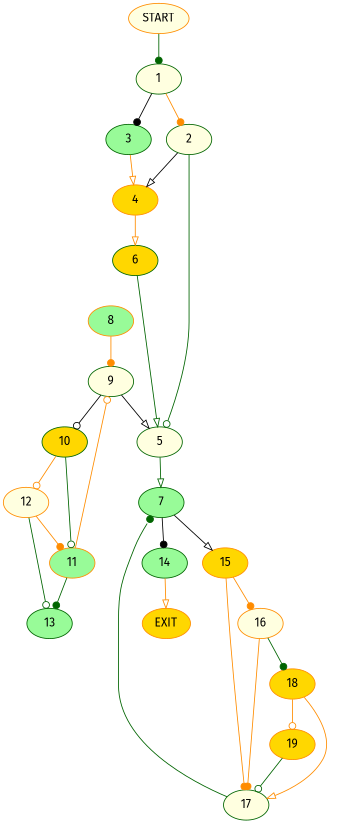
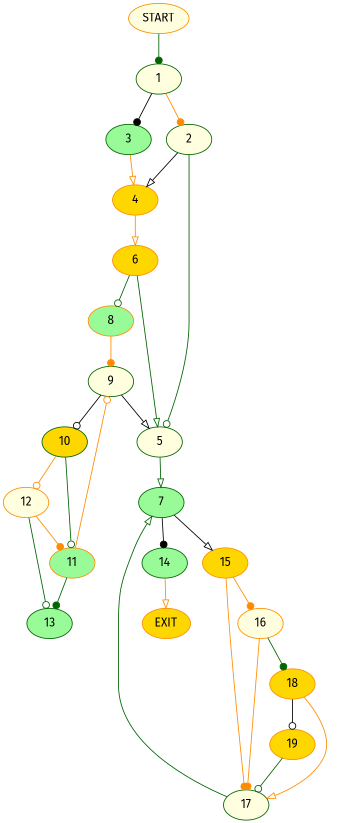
(135, 260) -> (135, 260)
none -> (124, 288)
(118, 684) -> (118, 684)
(292, 711) -> (292, 711)
